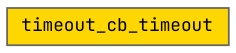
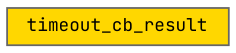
(118, 27) -> (118, 27)
